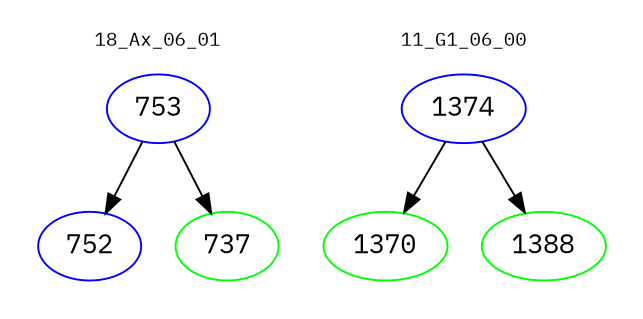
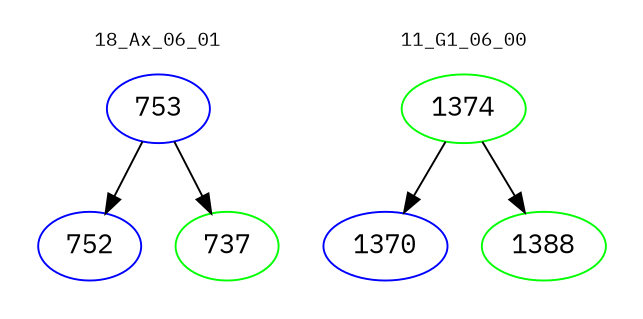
(464, 109) -> (464, 109)
(385, 246) -> (385, 246)
